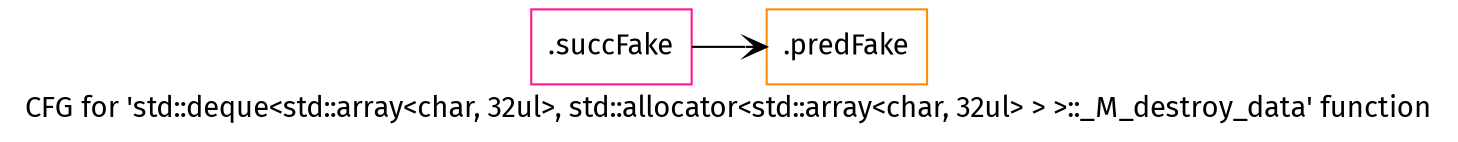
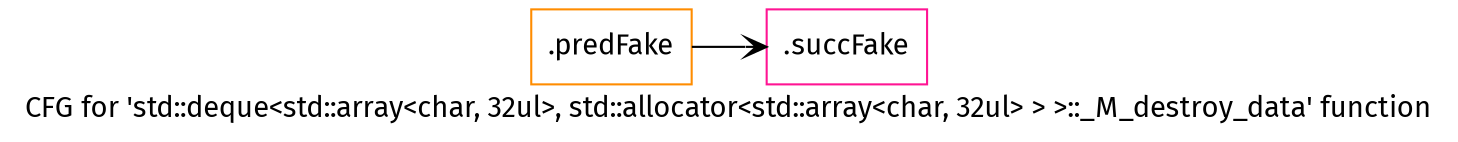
(719, 47) -> (719, 47)
